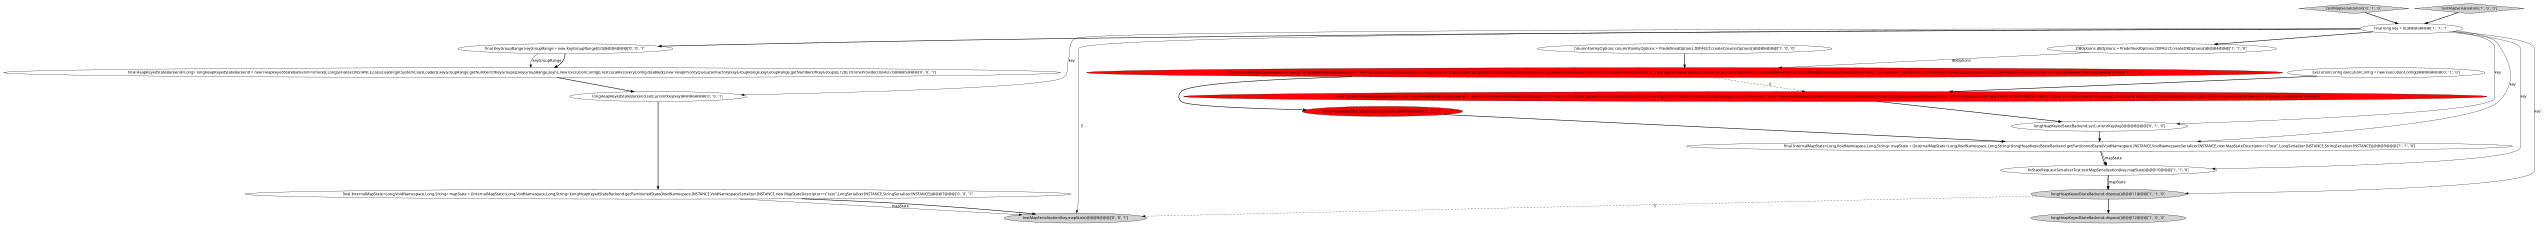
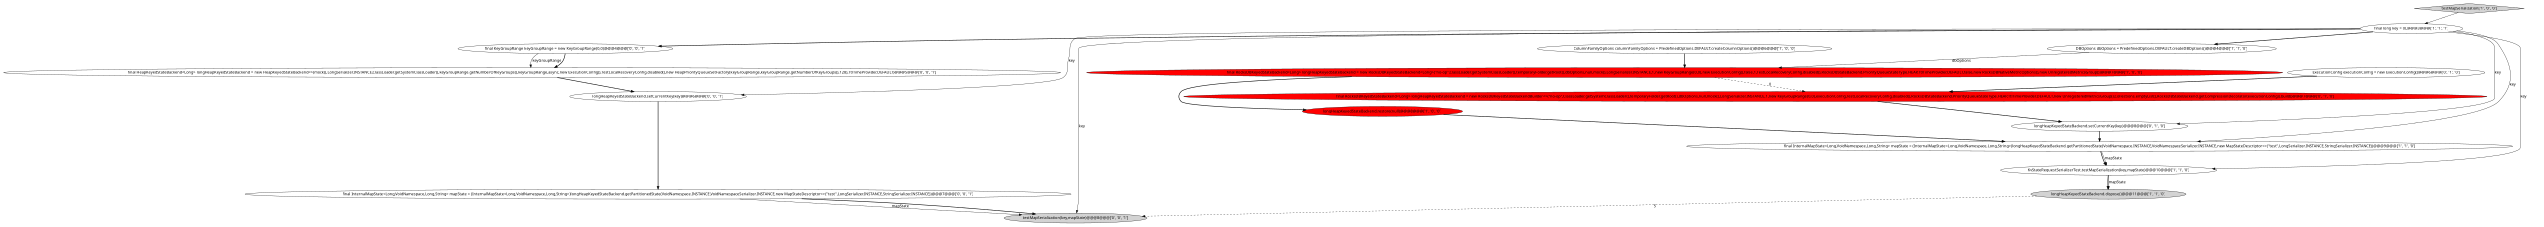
(2354, 9) -> none
(2443, 18) -> (2443, 18)
(1082, 126) -> (1082, 126)
(2466, 184) -> none
(2108, 218) -> none
